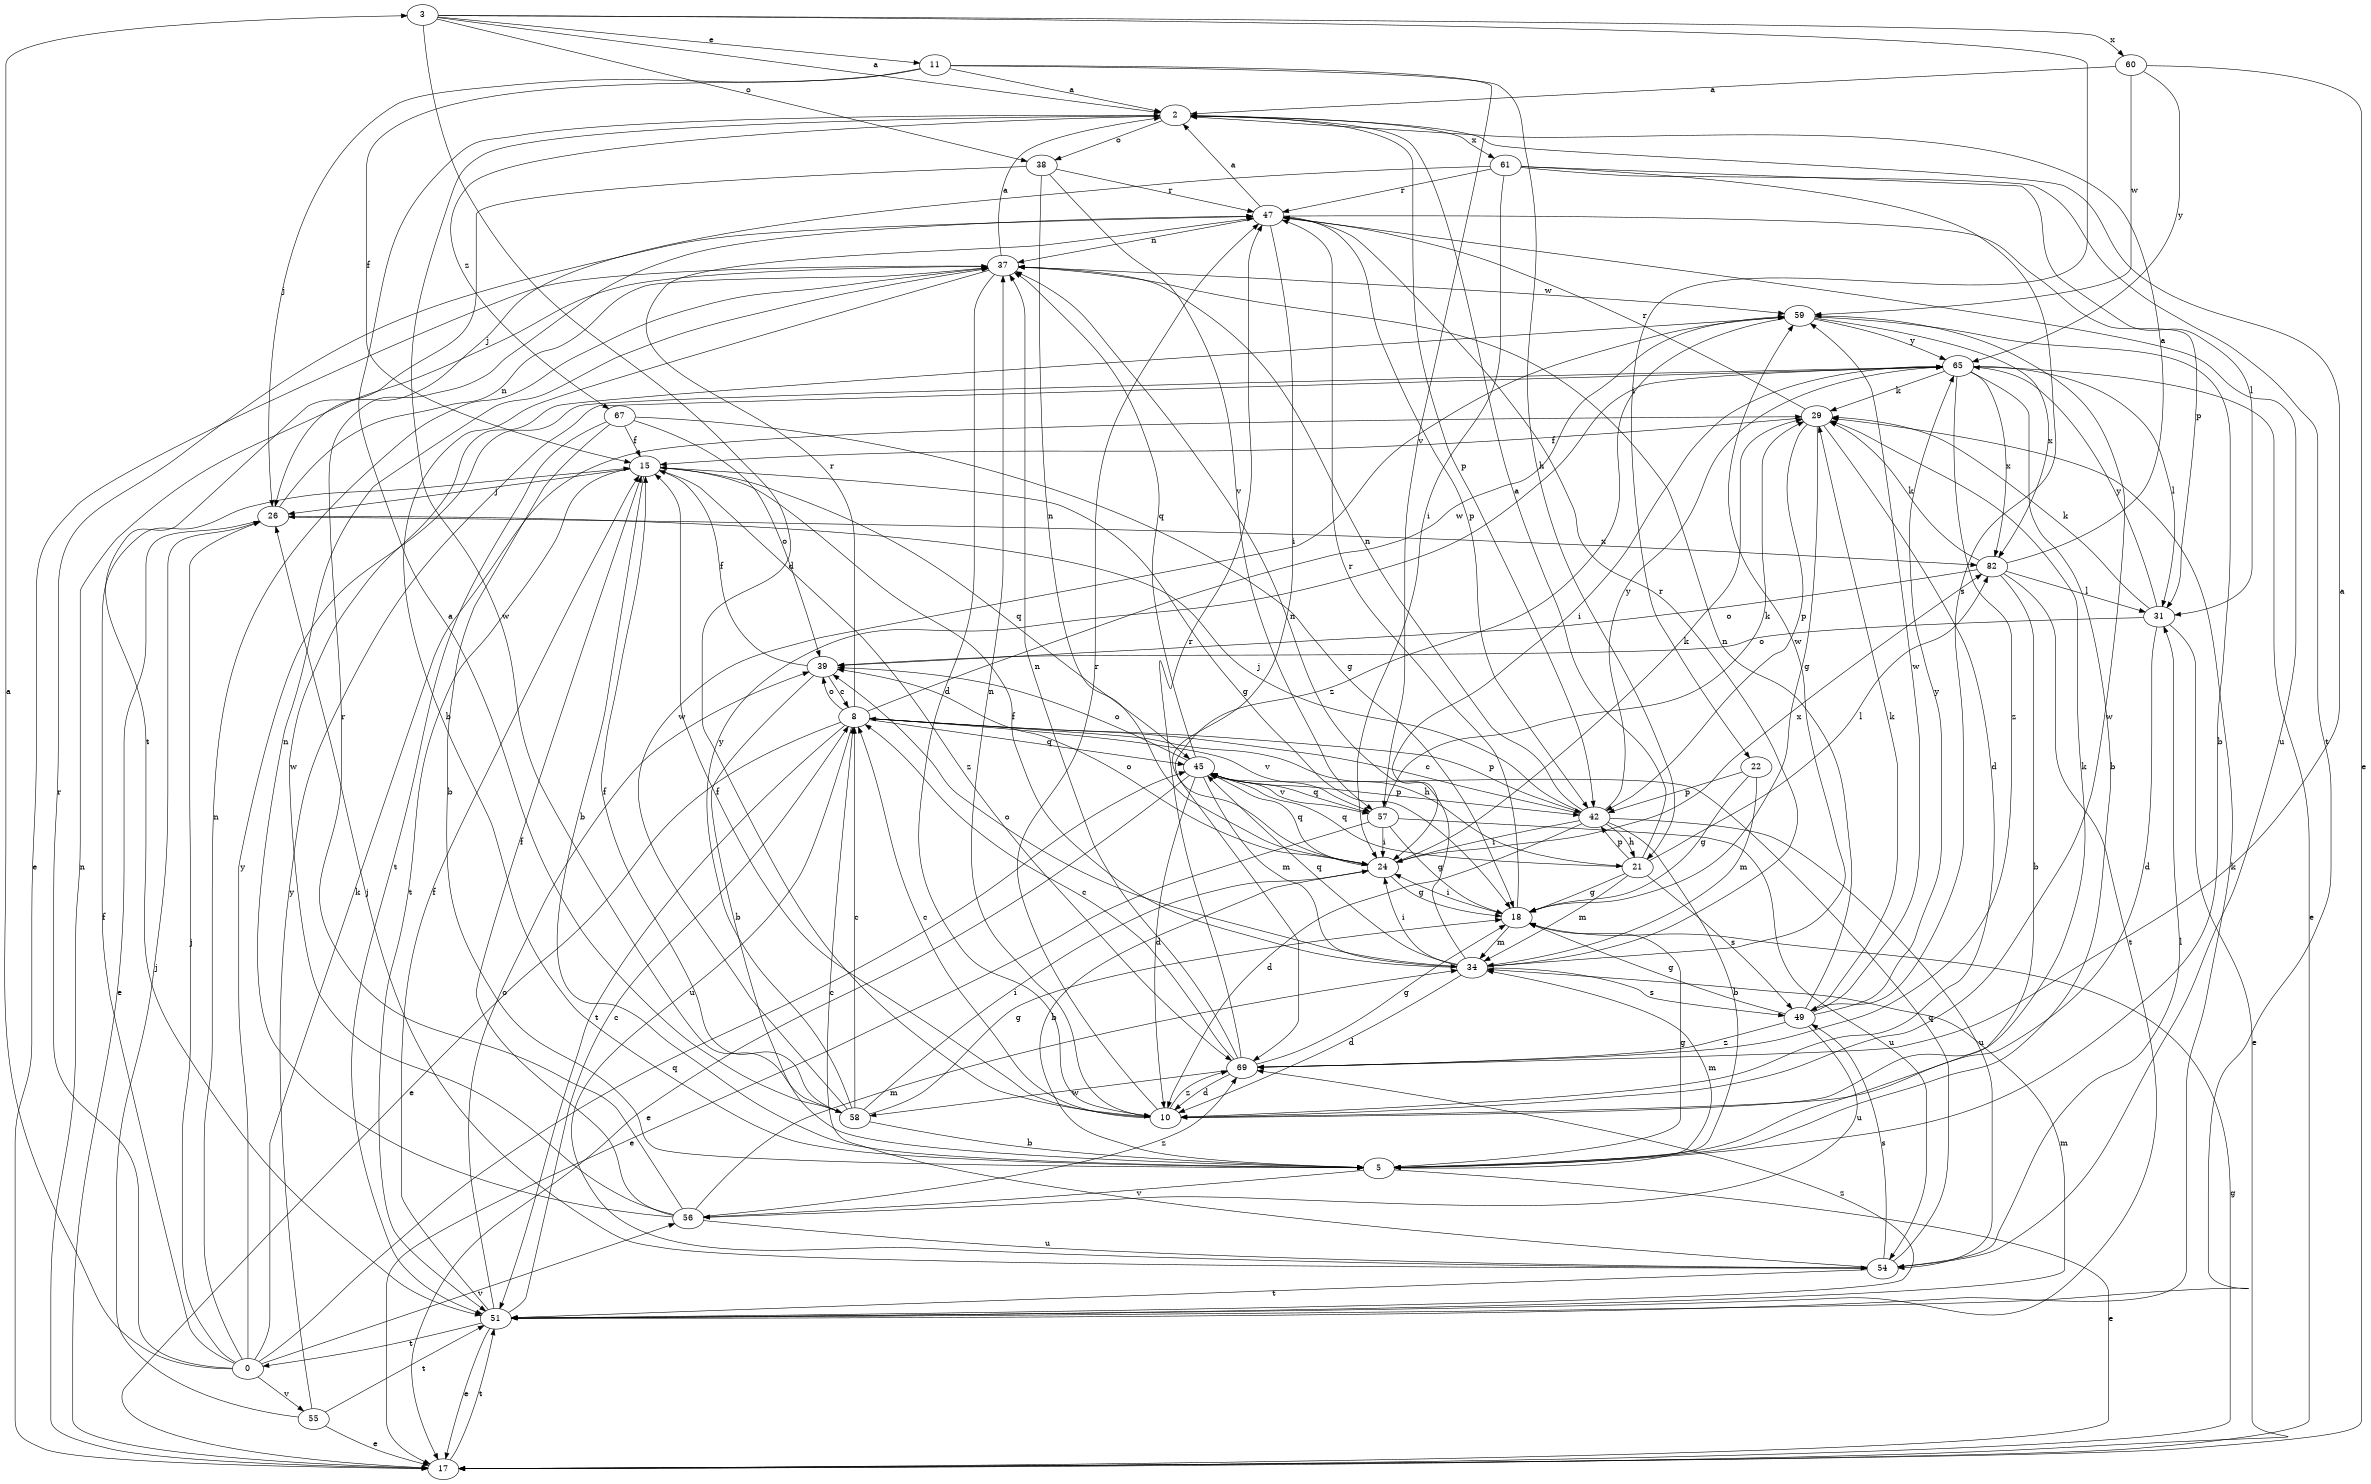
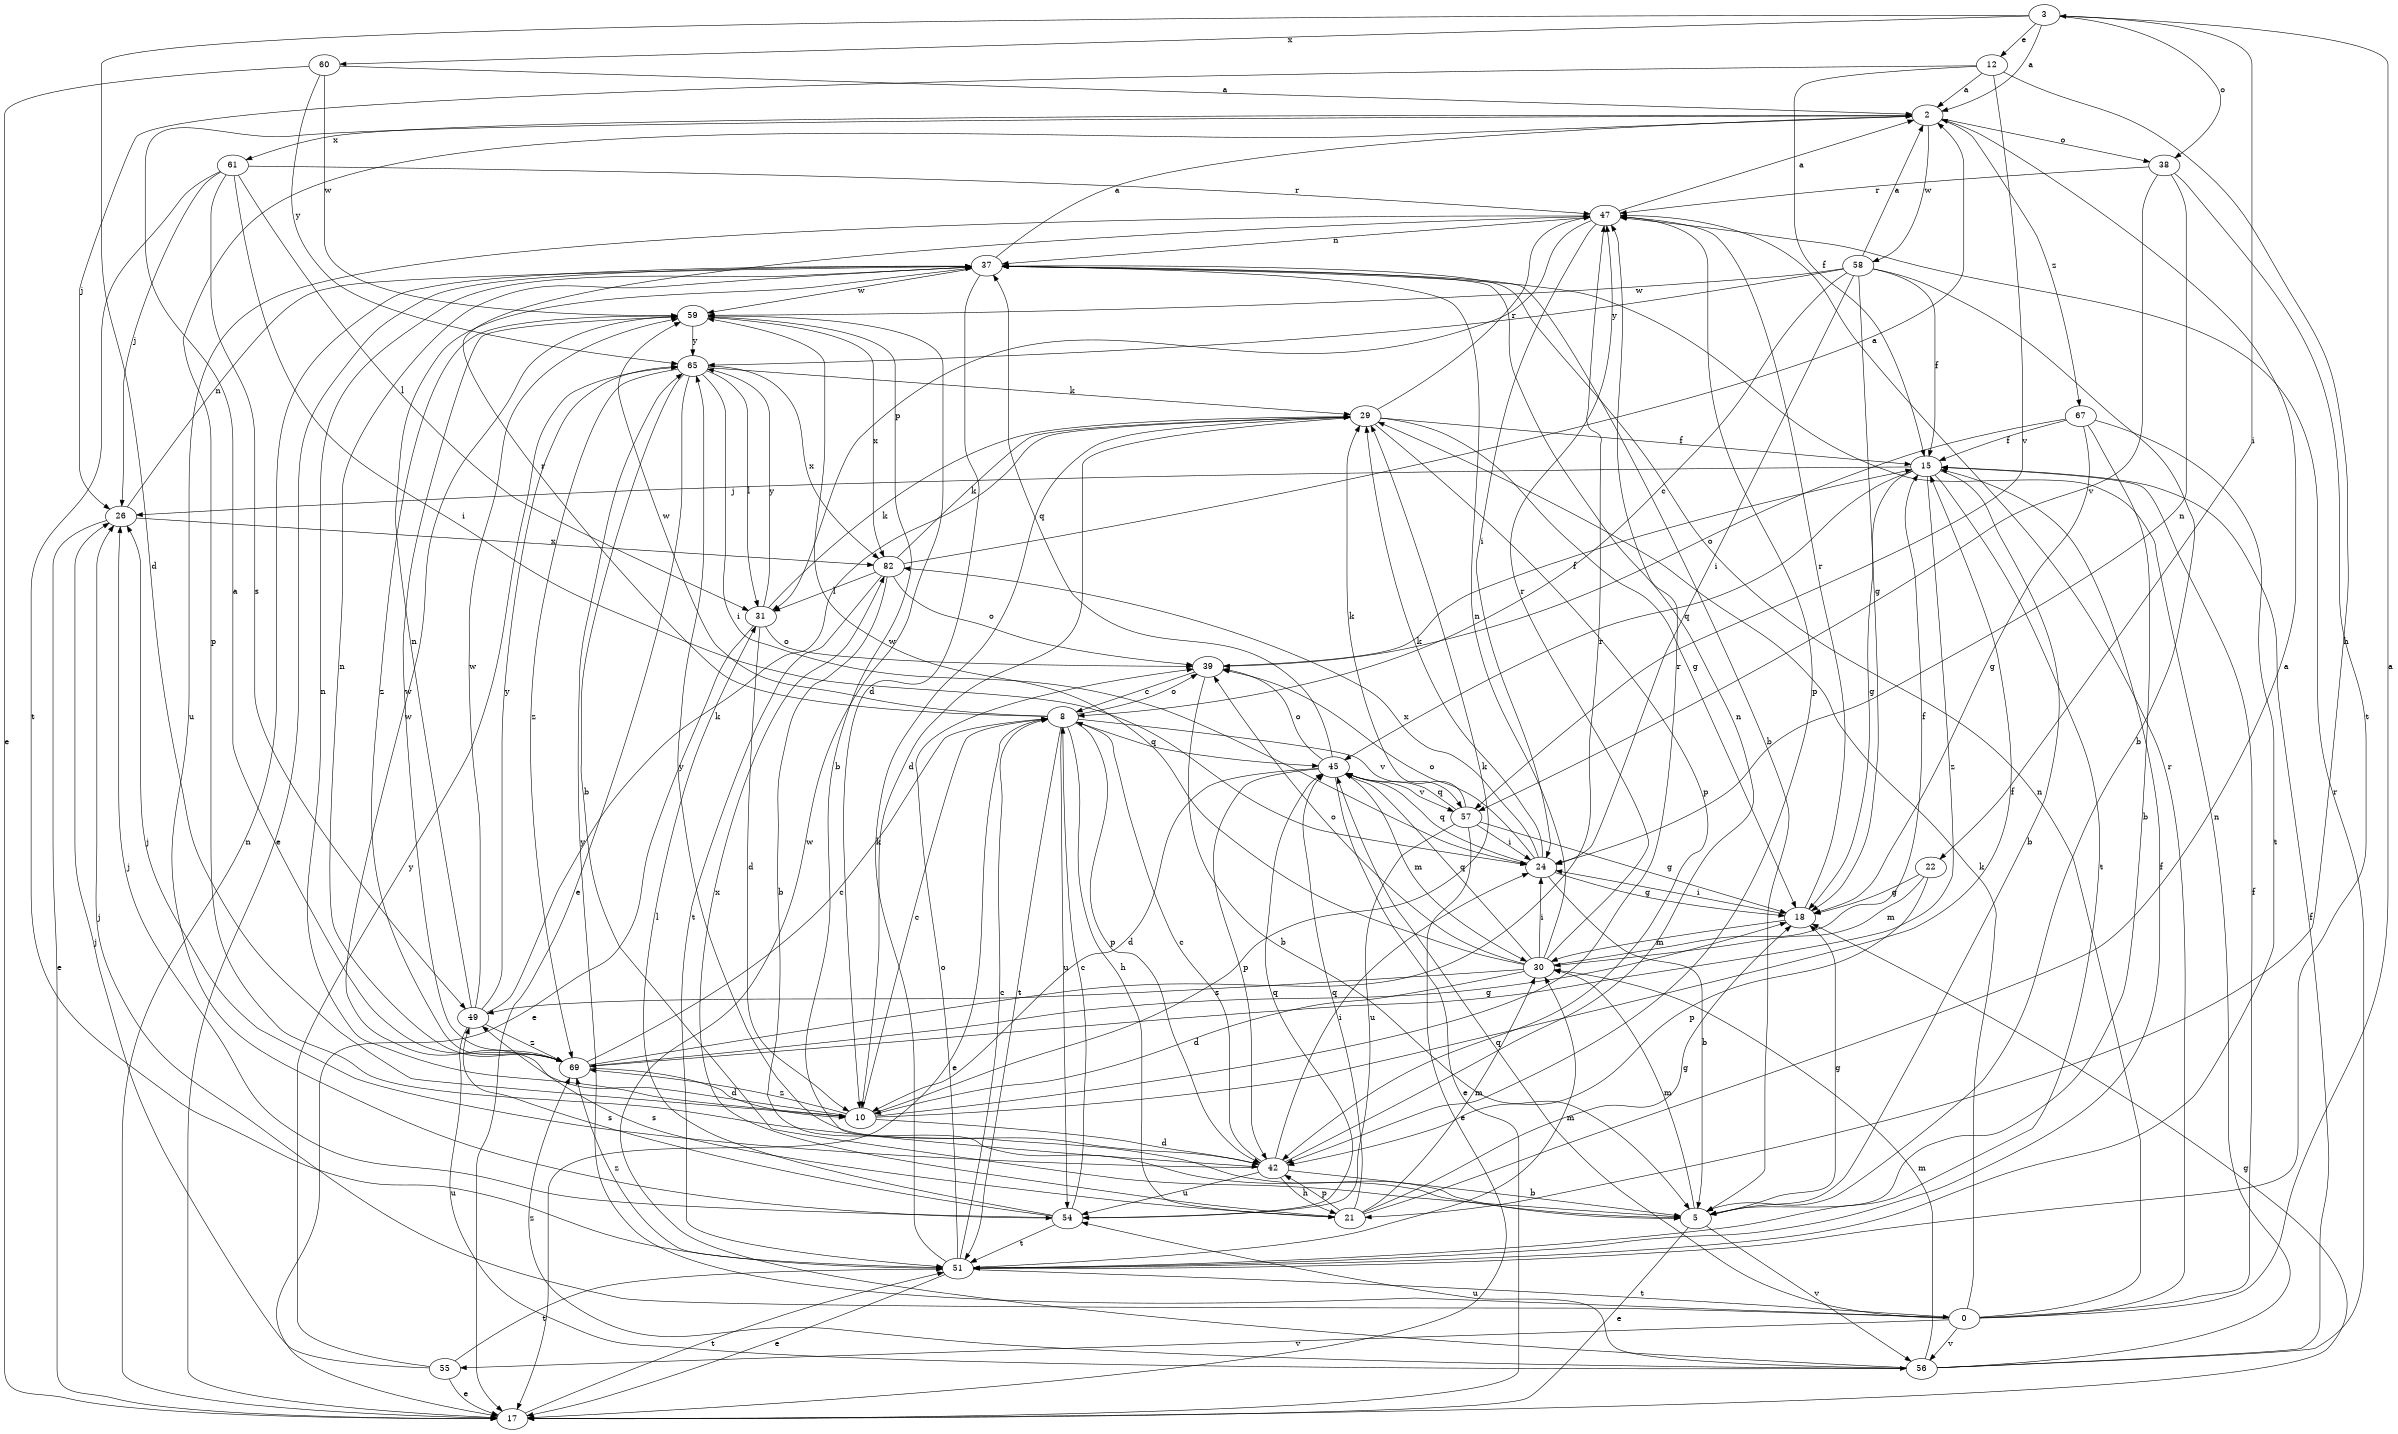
(935, 65) -> (1992, 65)
(1861, 717) -> (718, 893)
(1337, 910) -> (1056, 1133)
(1472, 968) -> (1539, 968)
(1659, 974) -> none
(1060, 1092) -> (403, 642)
